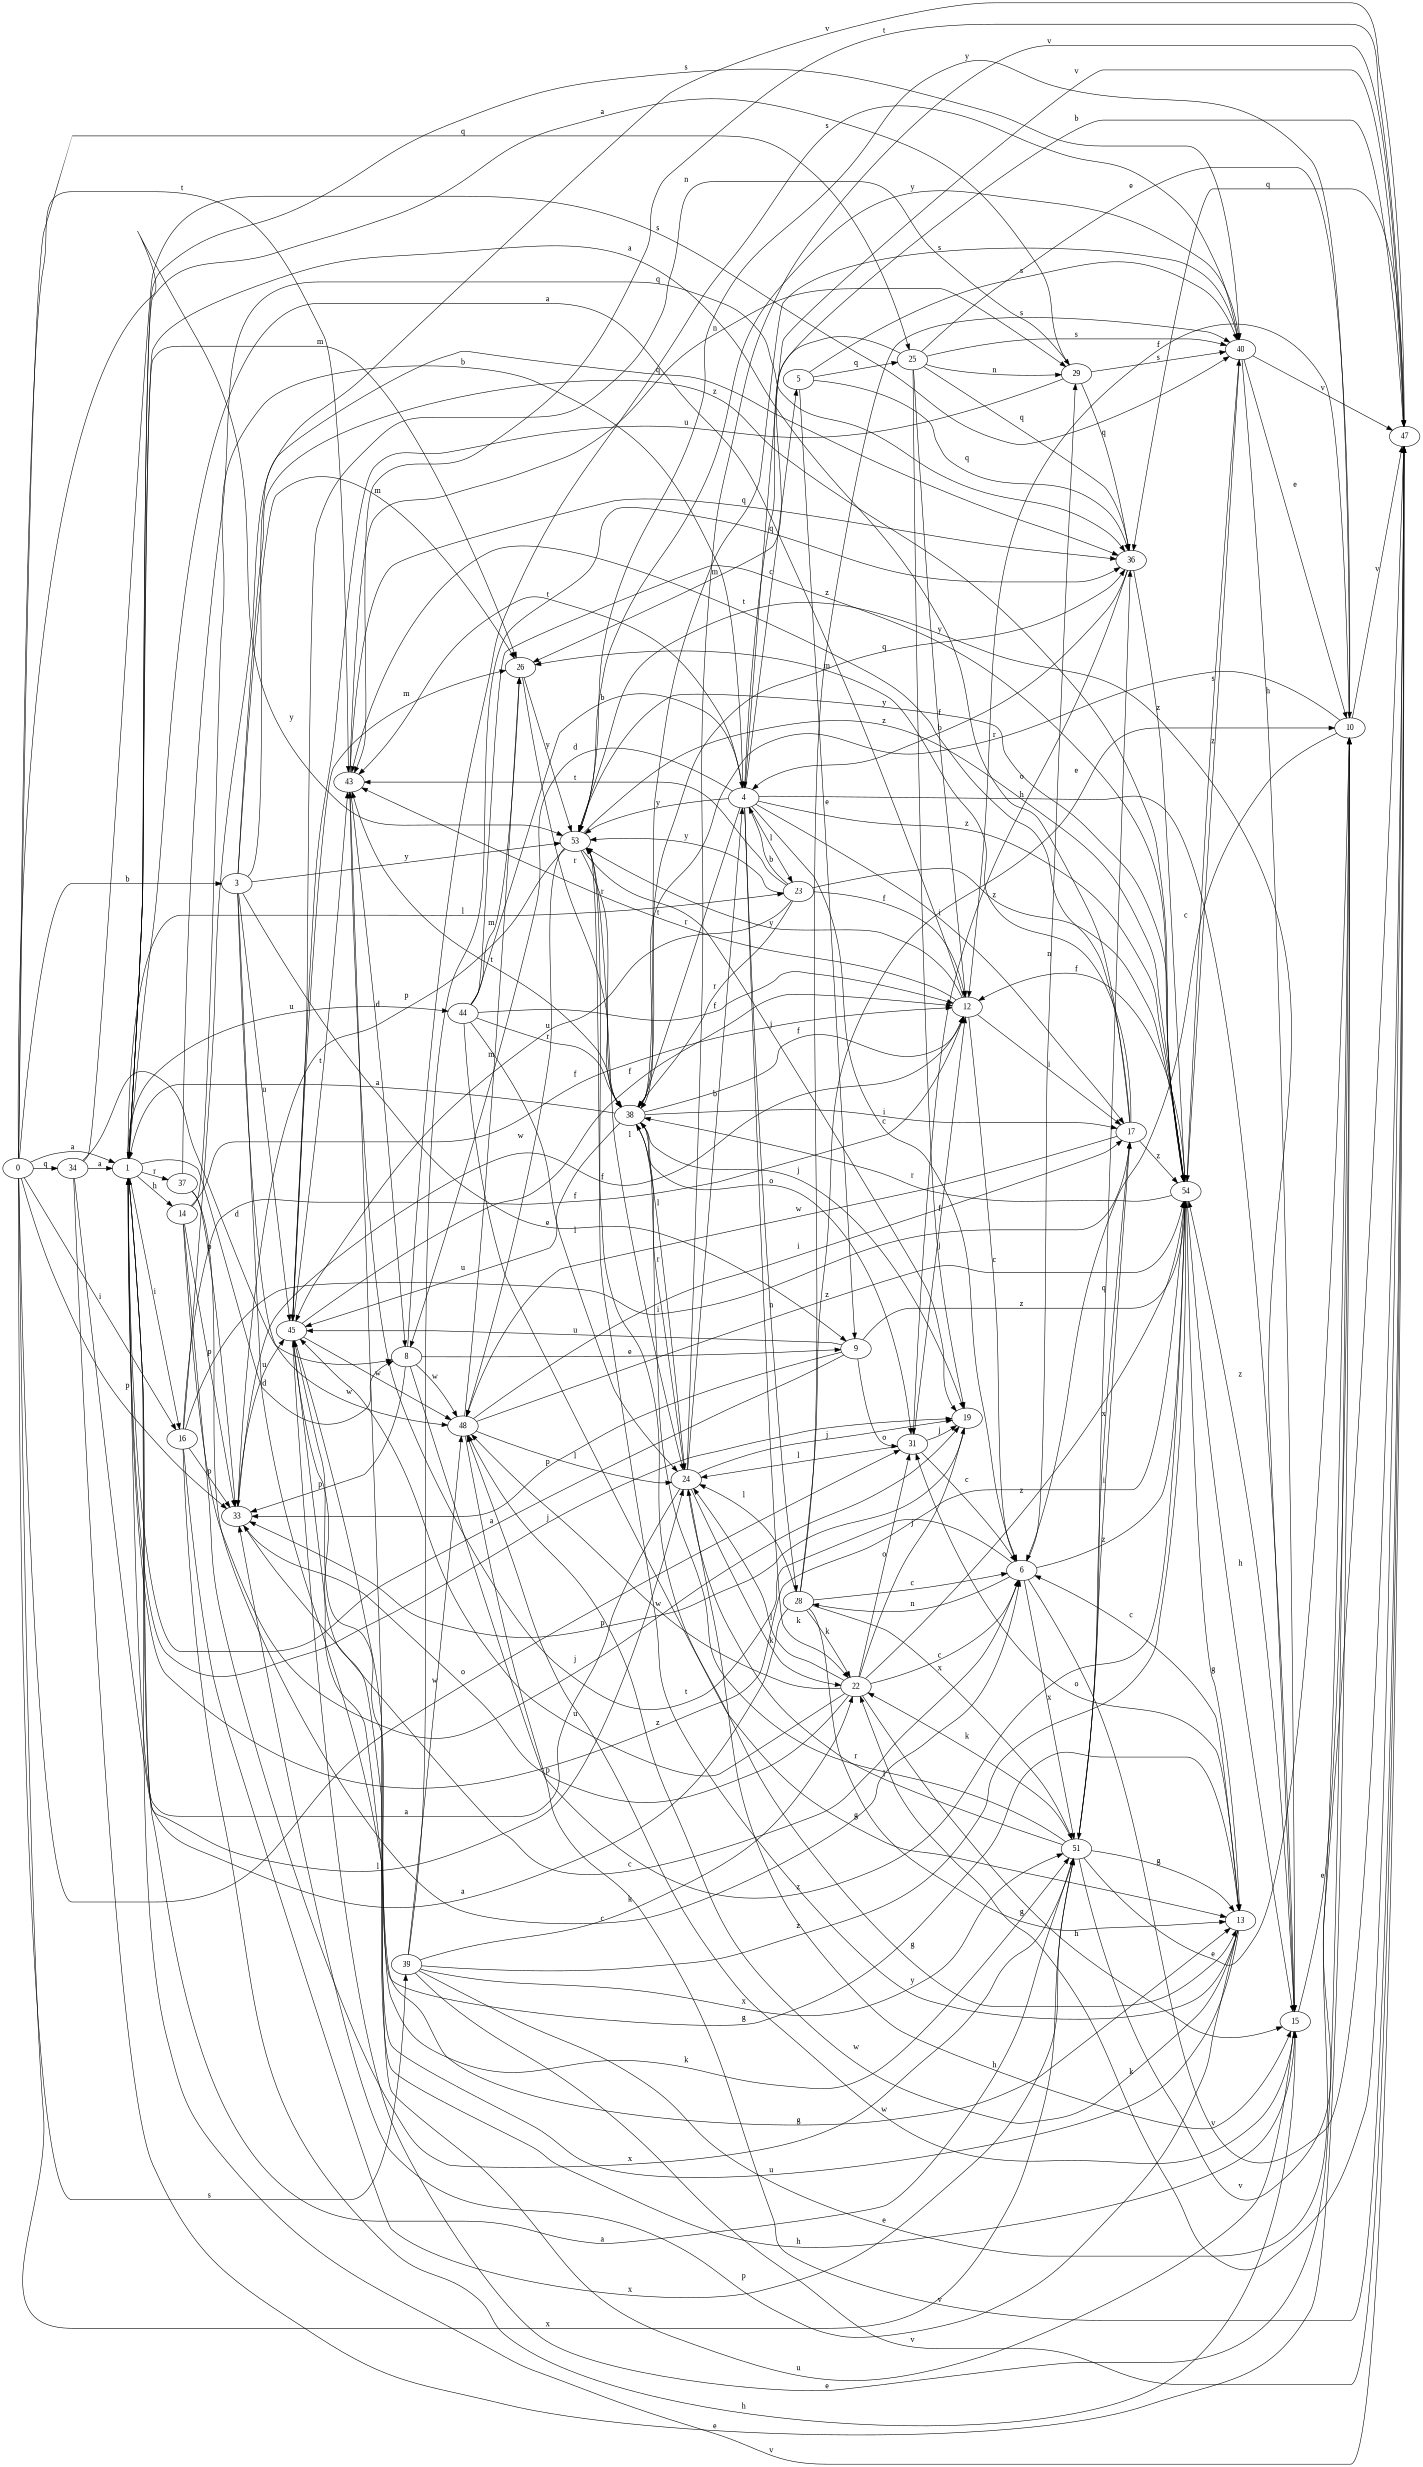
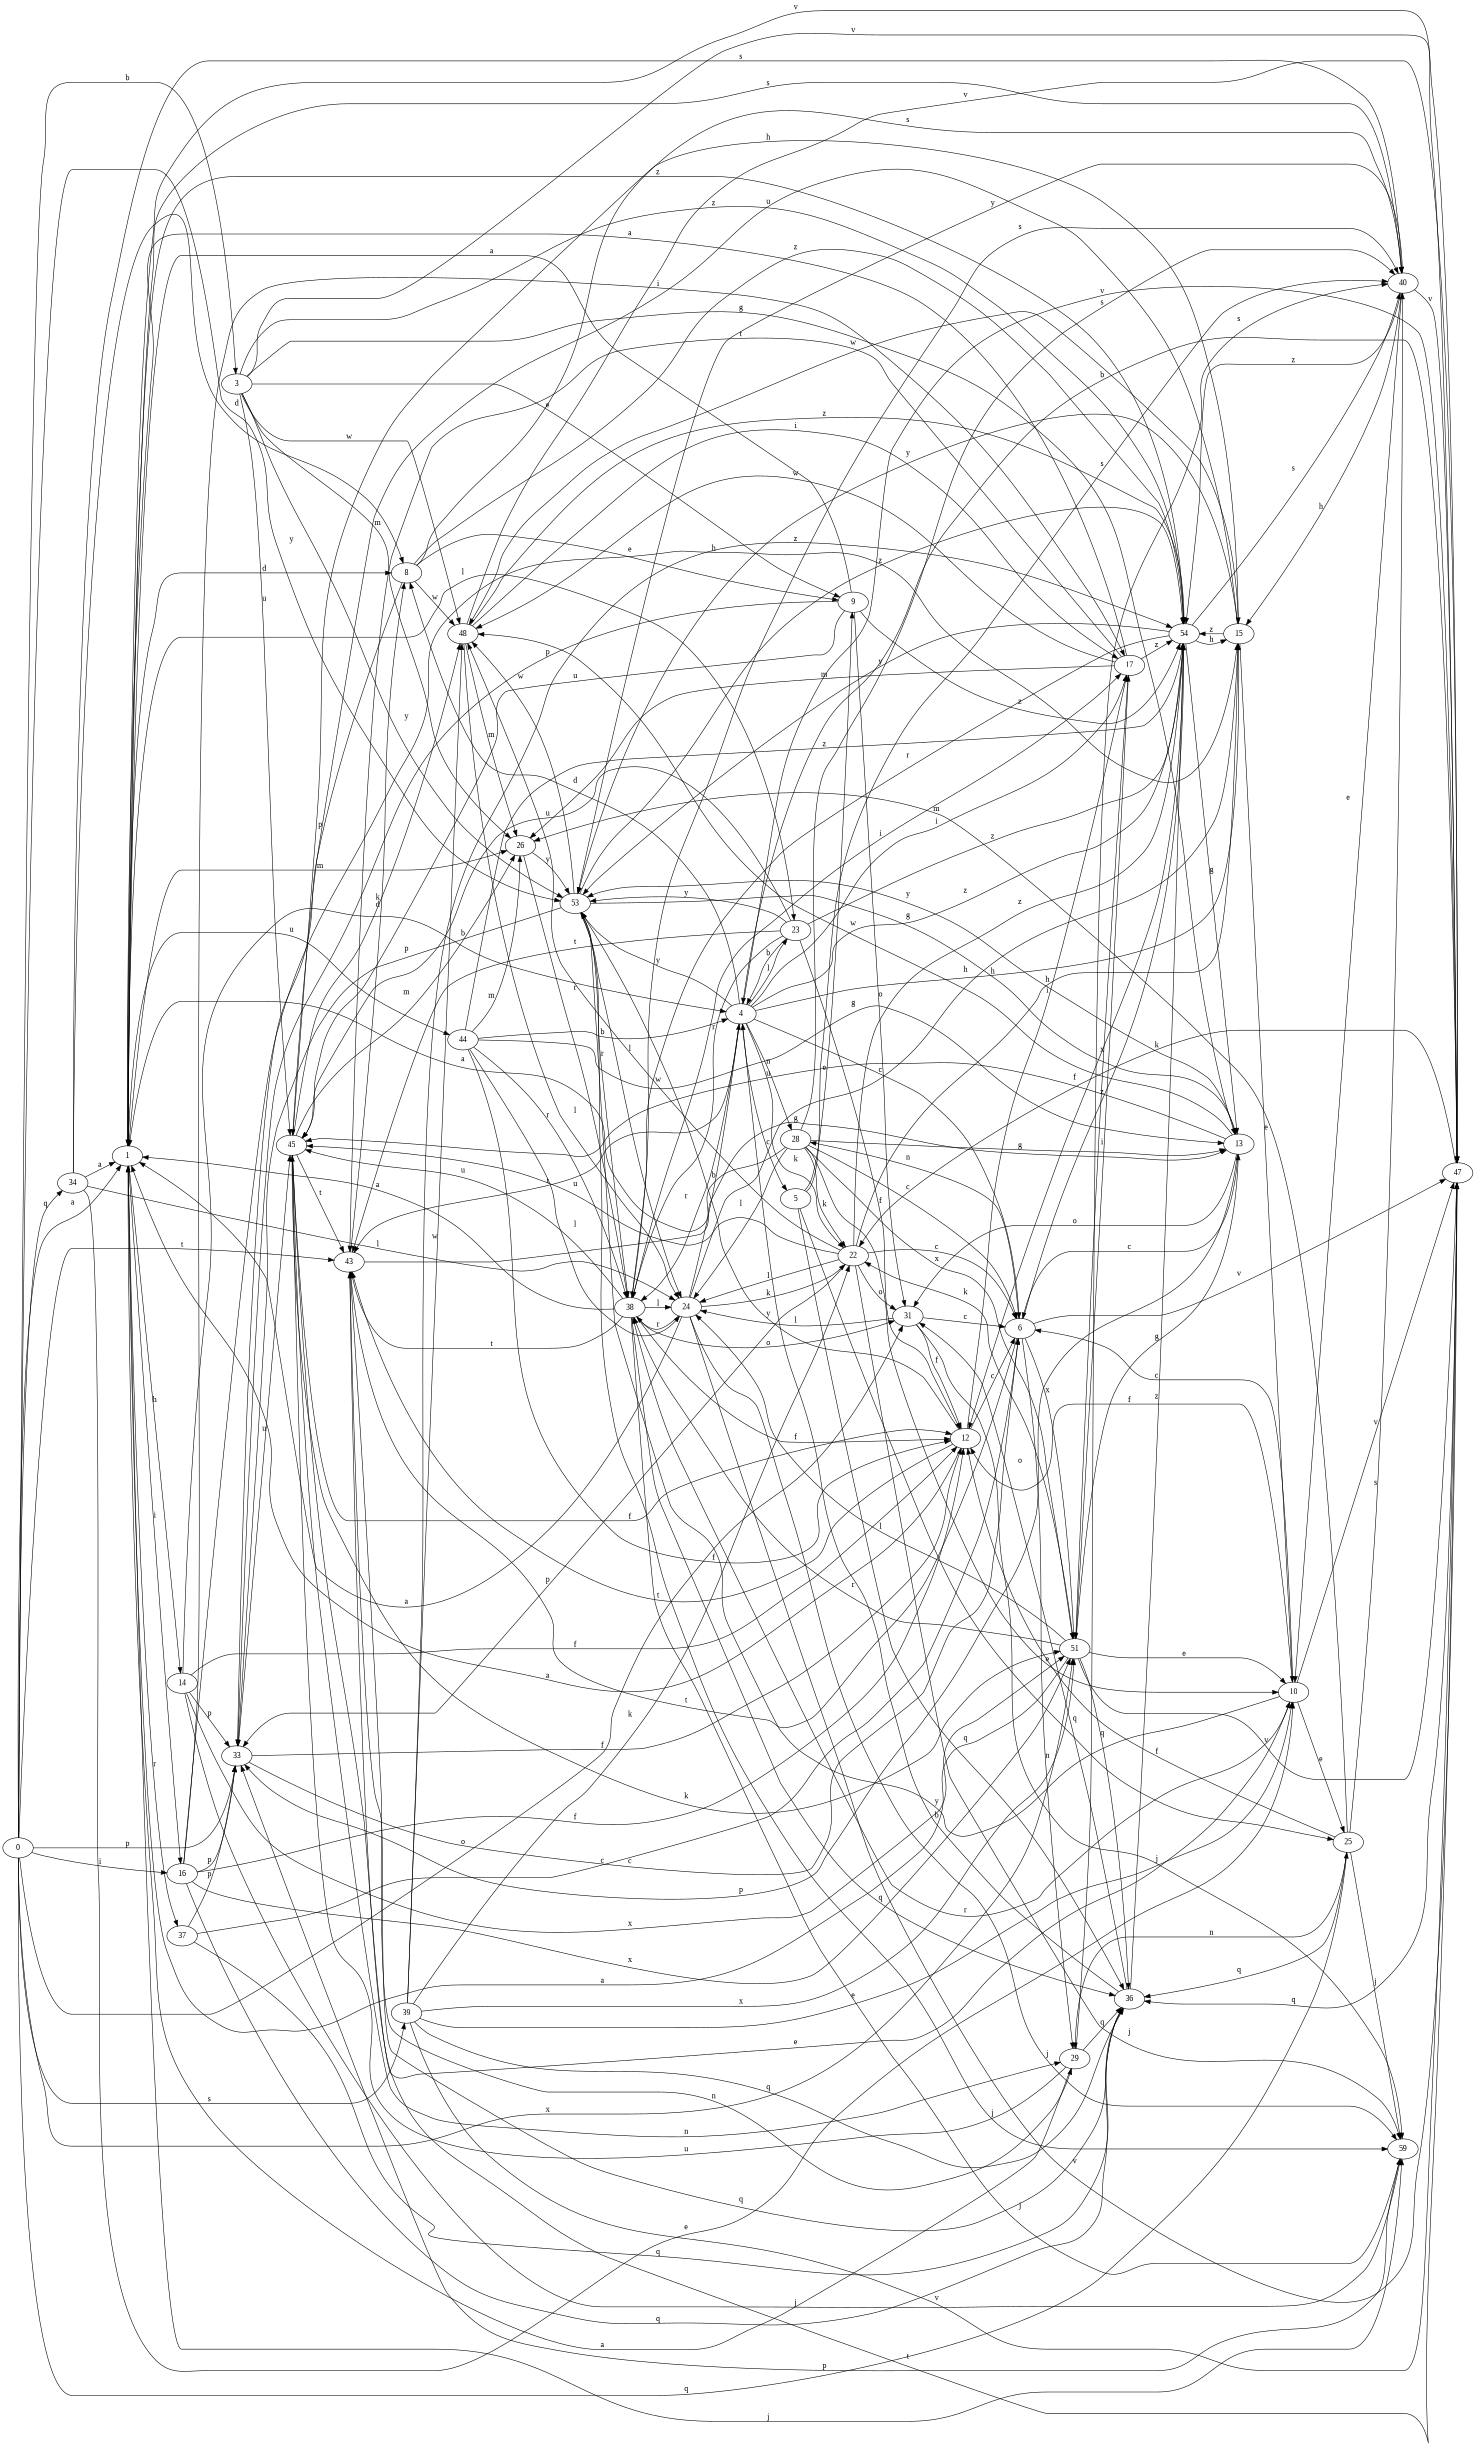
(1323, 221) -> (1320, 1764)
(378, 1373) -> (378, 897)
(967, 1418) -> (1403, 2149)
